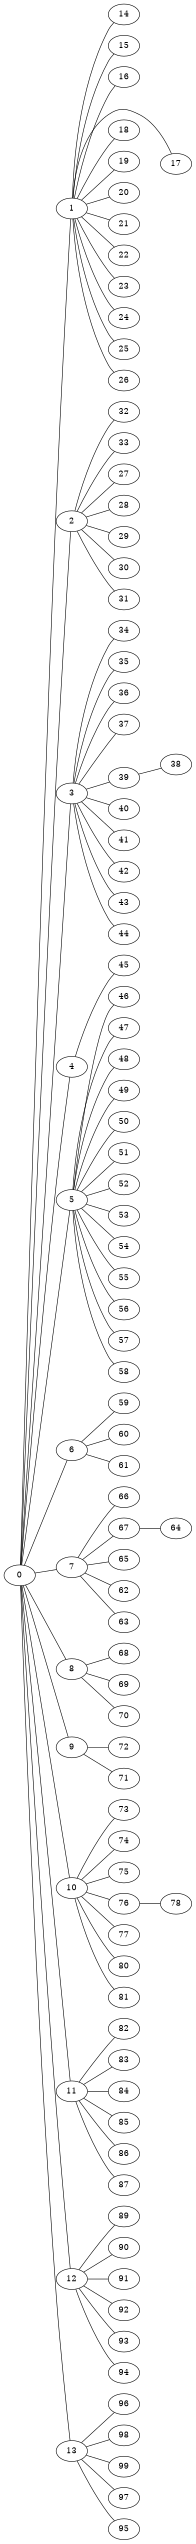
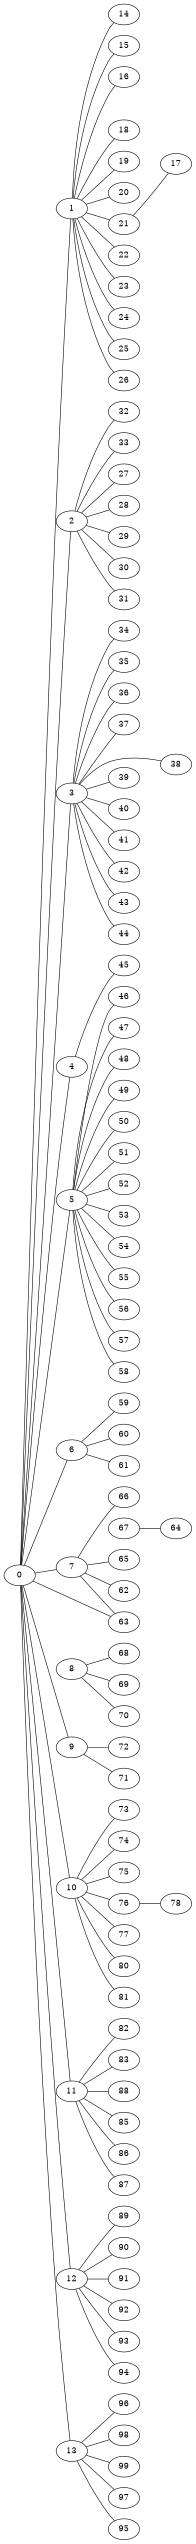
(105, 118) -> (151, 195)
(150, 771) -> (116, 760)
(98, 1548) -> none
(46, 1622) -> (72, 1599)
(124, 2091) -> (124, 2091)
